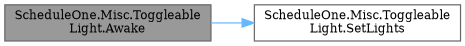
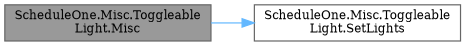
(108, 23) -> (108, 23)
